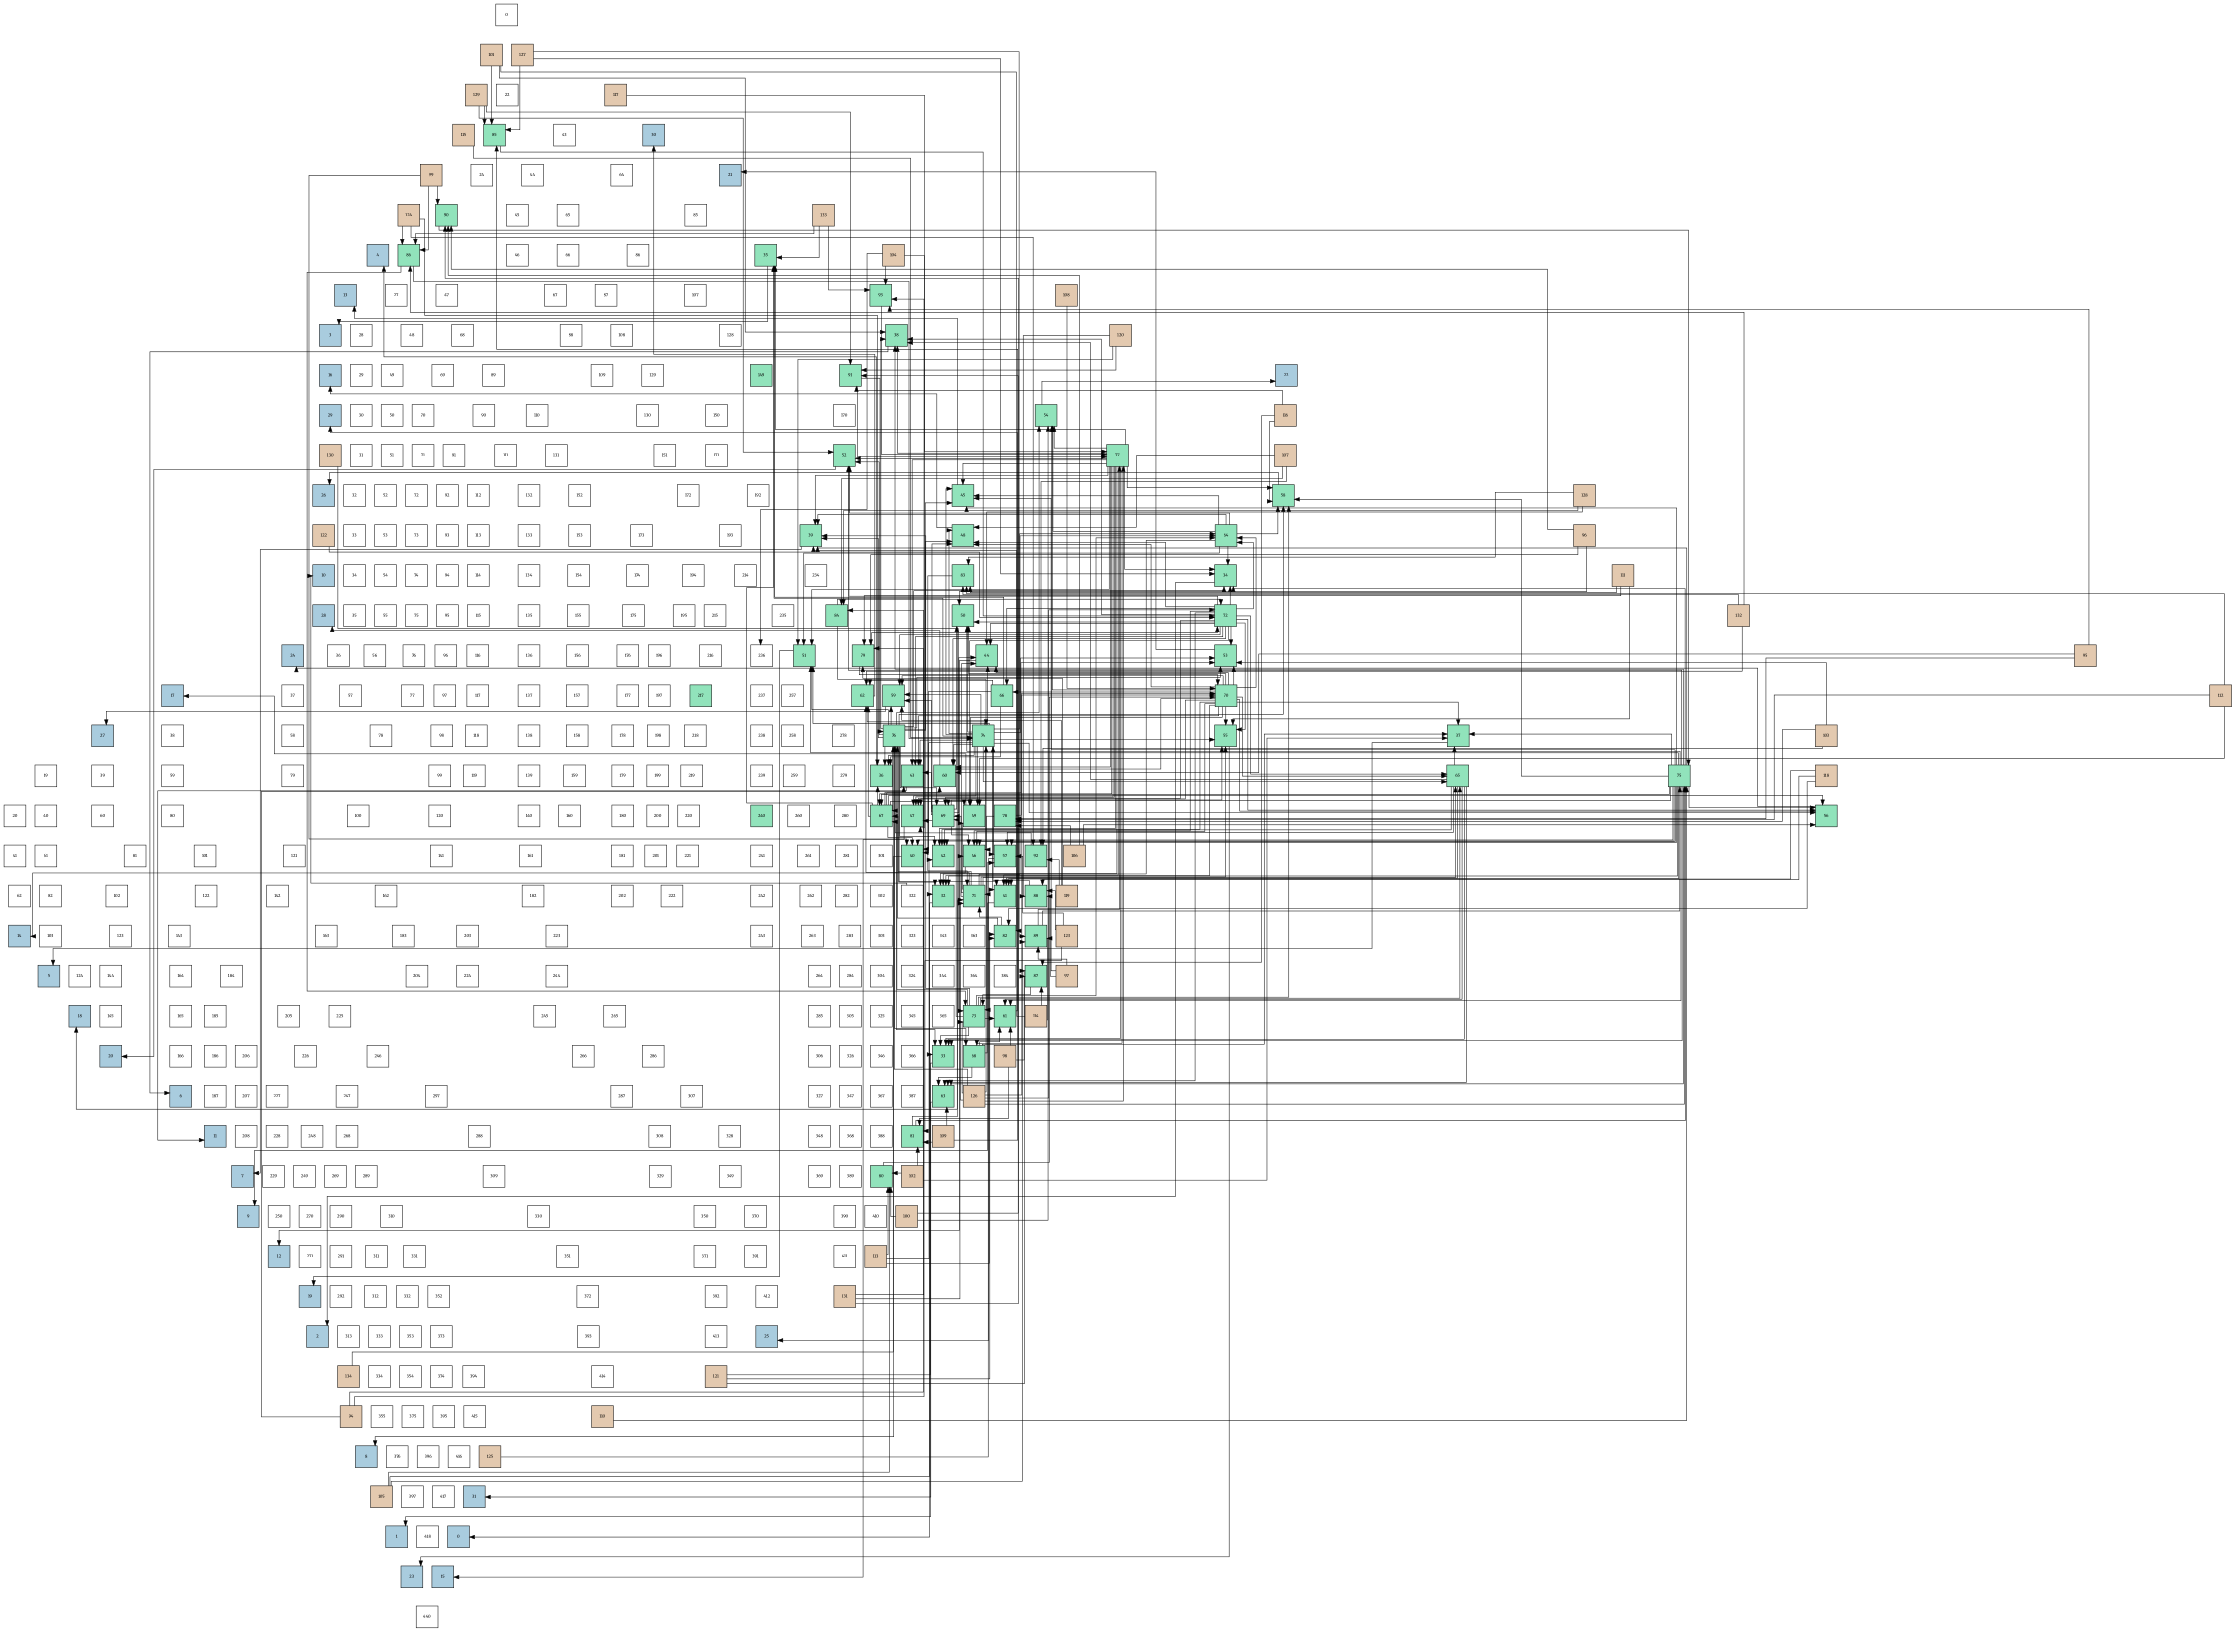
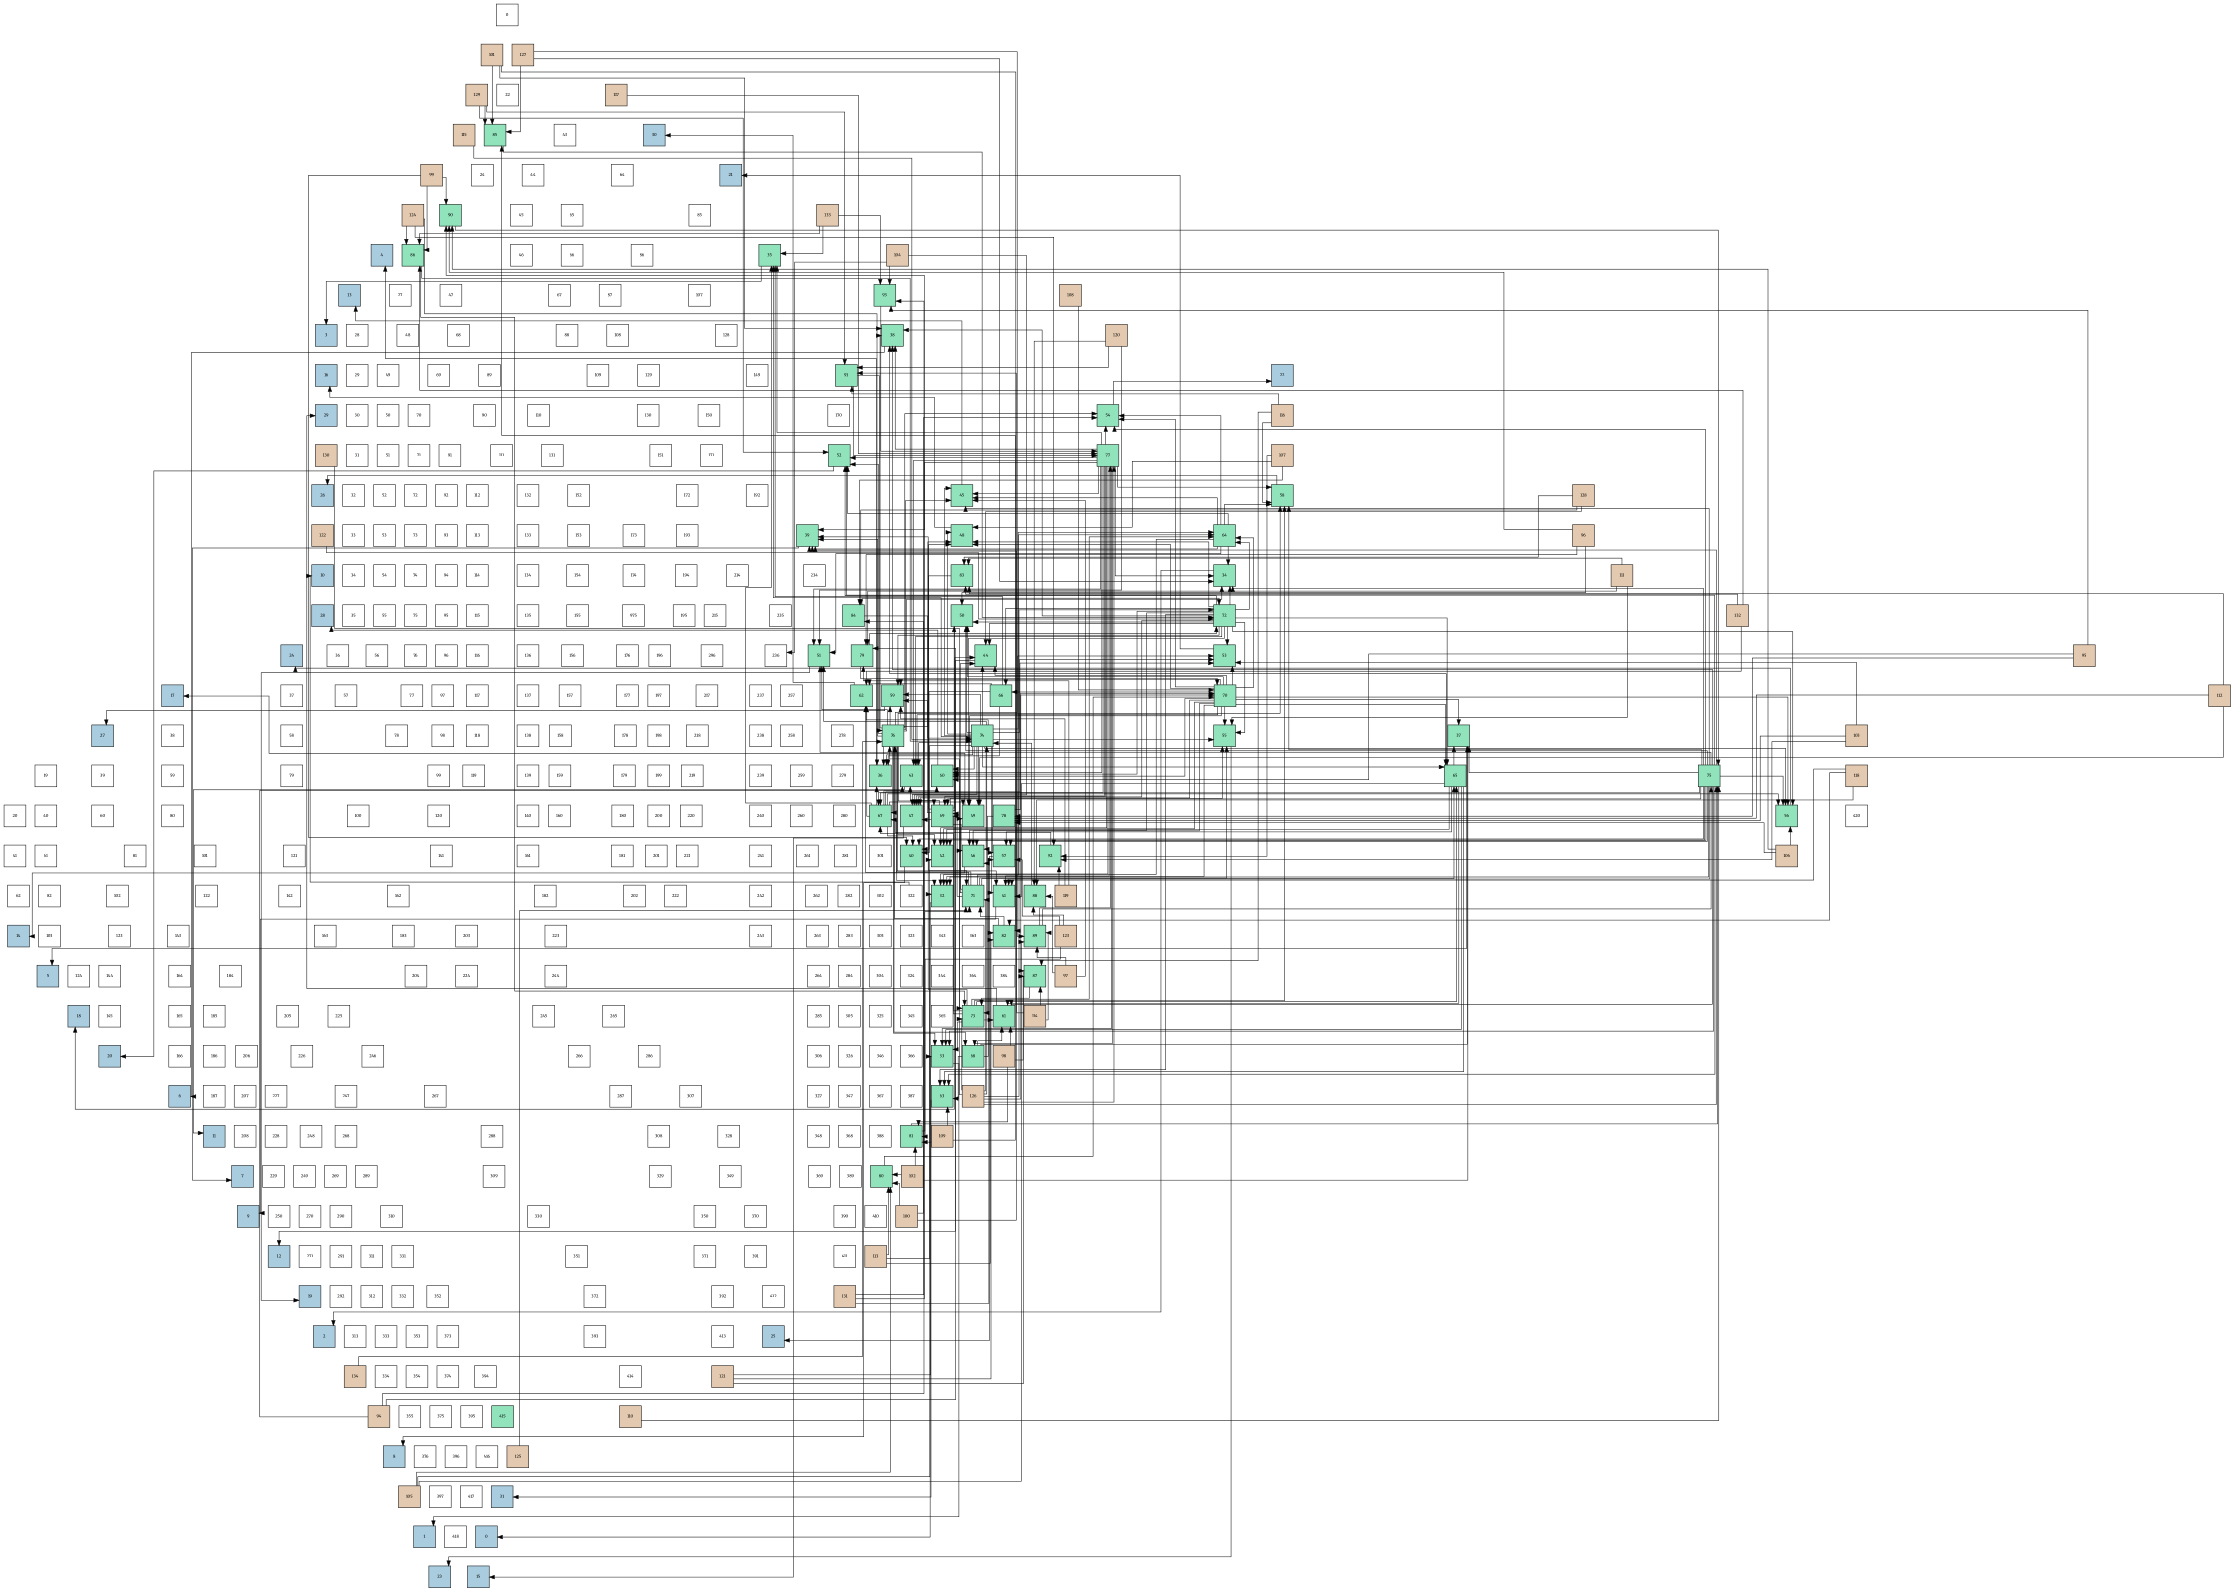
(761, 375) -> (757, 375)
(633, 616) -> (633, 616)
(710, 656) -> (712, 656)
(701, 696) -> (707, 696)
(762, 816) -> (761, 816)
none -> (1857, 816)
(436, 1096) -> (435, 1096)
(475, 1417) -> (503, 1417)
(427, 1617) -> none
